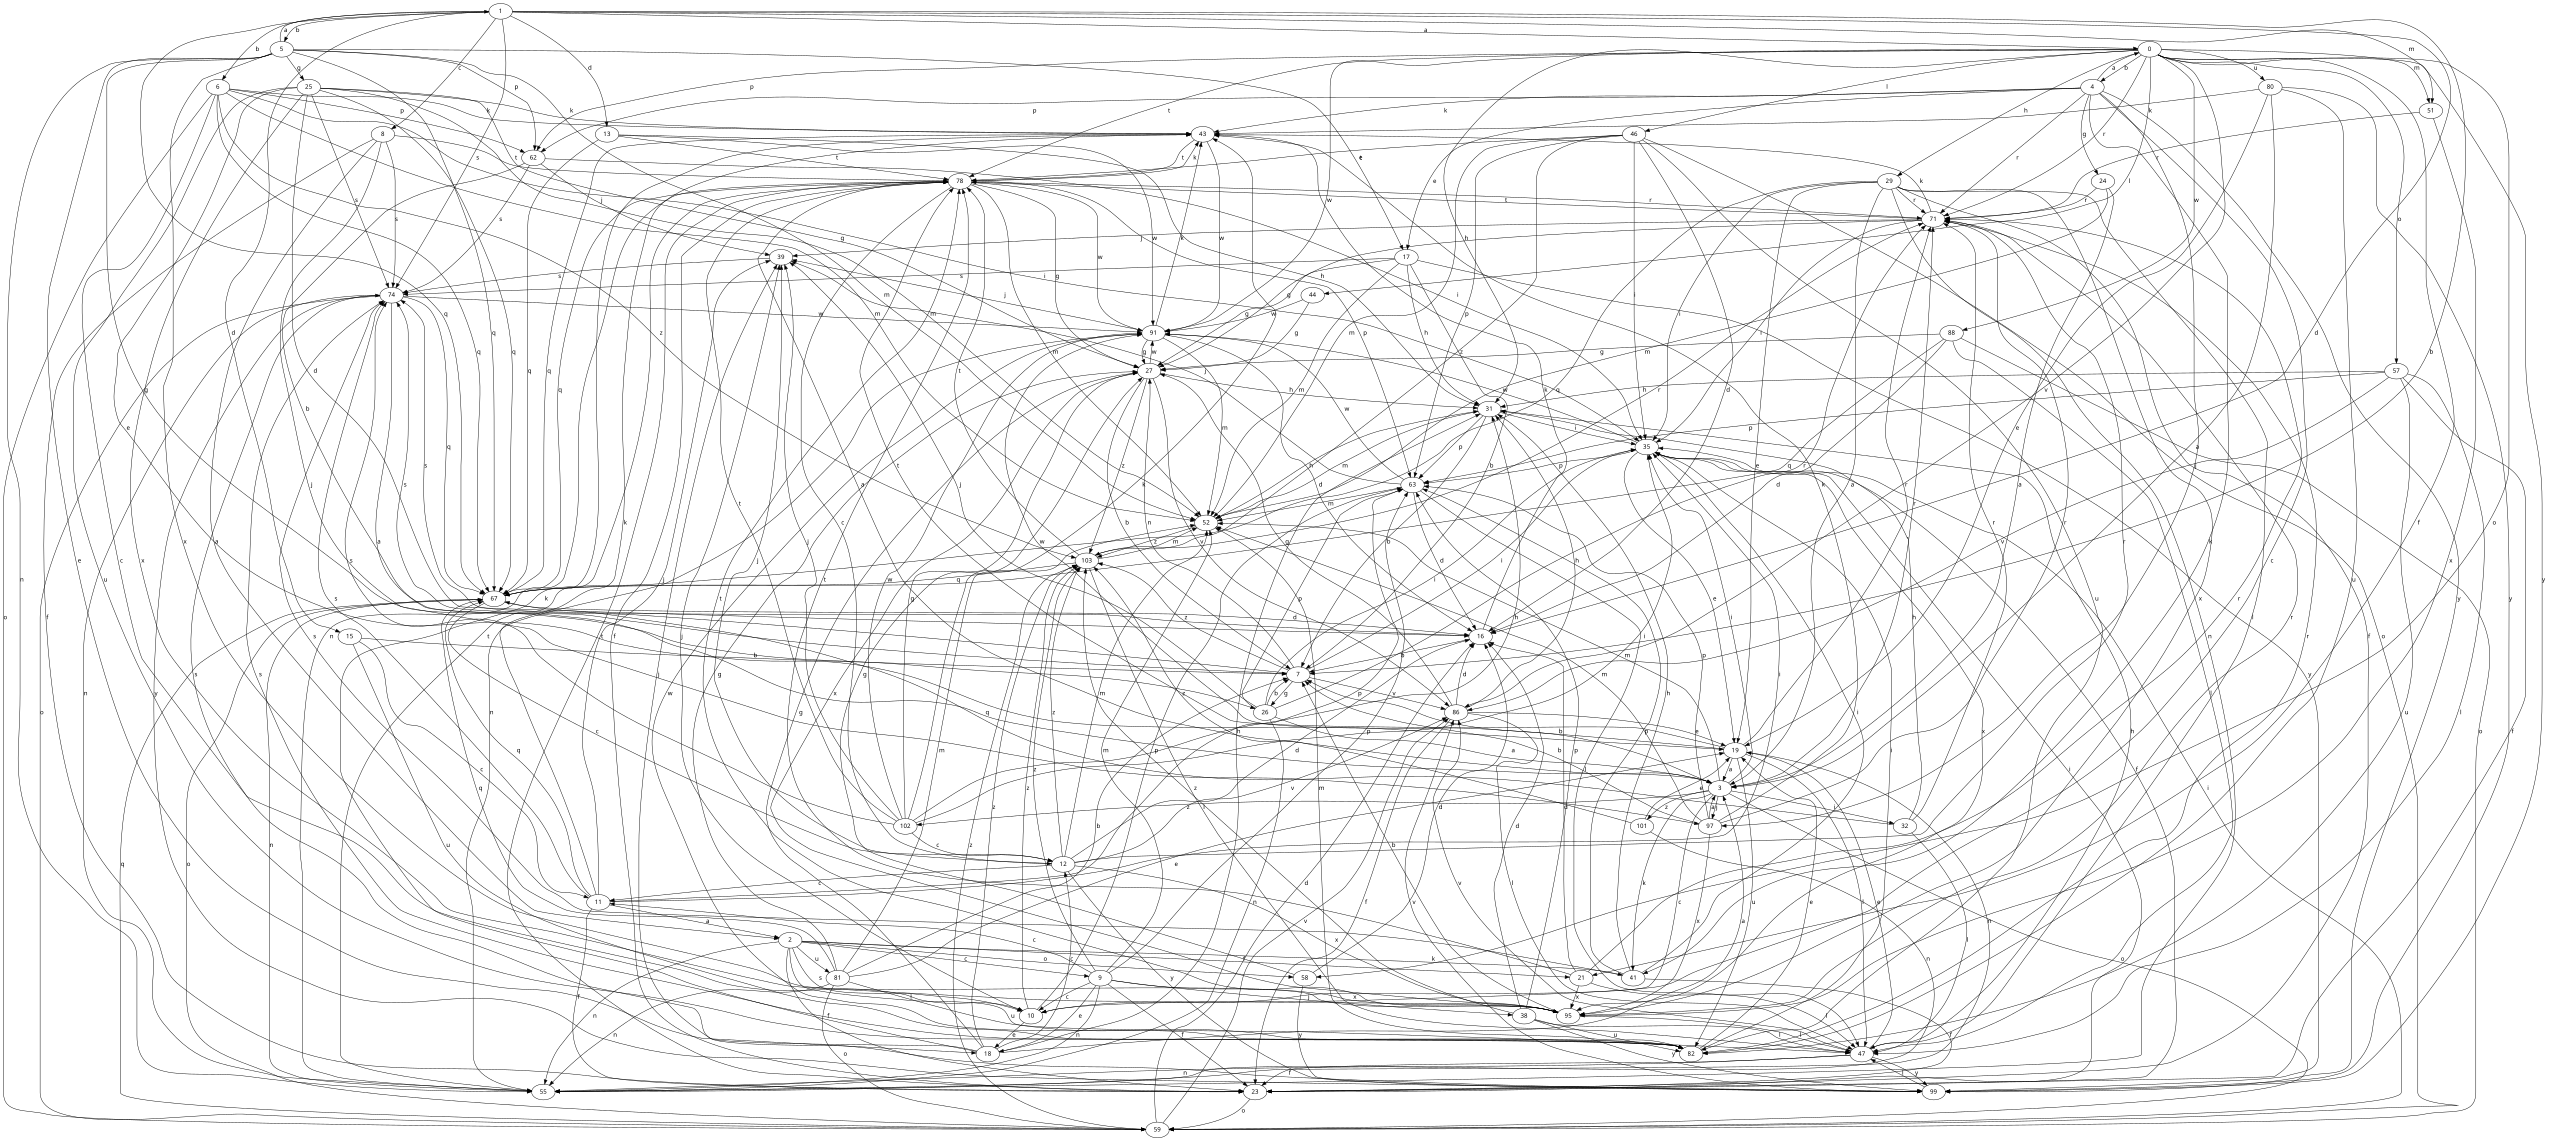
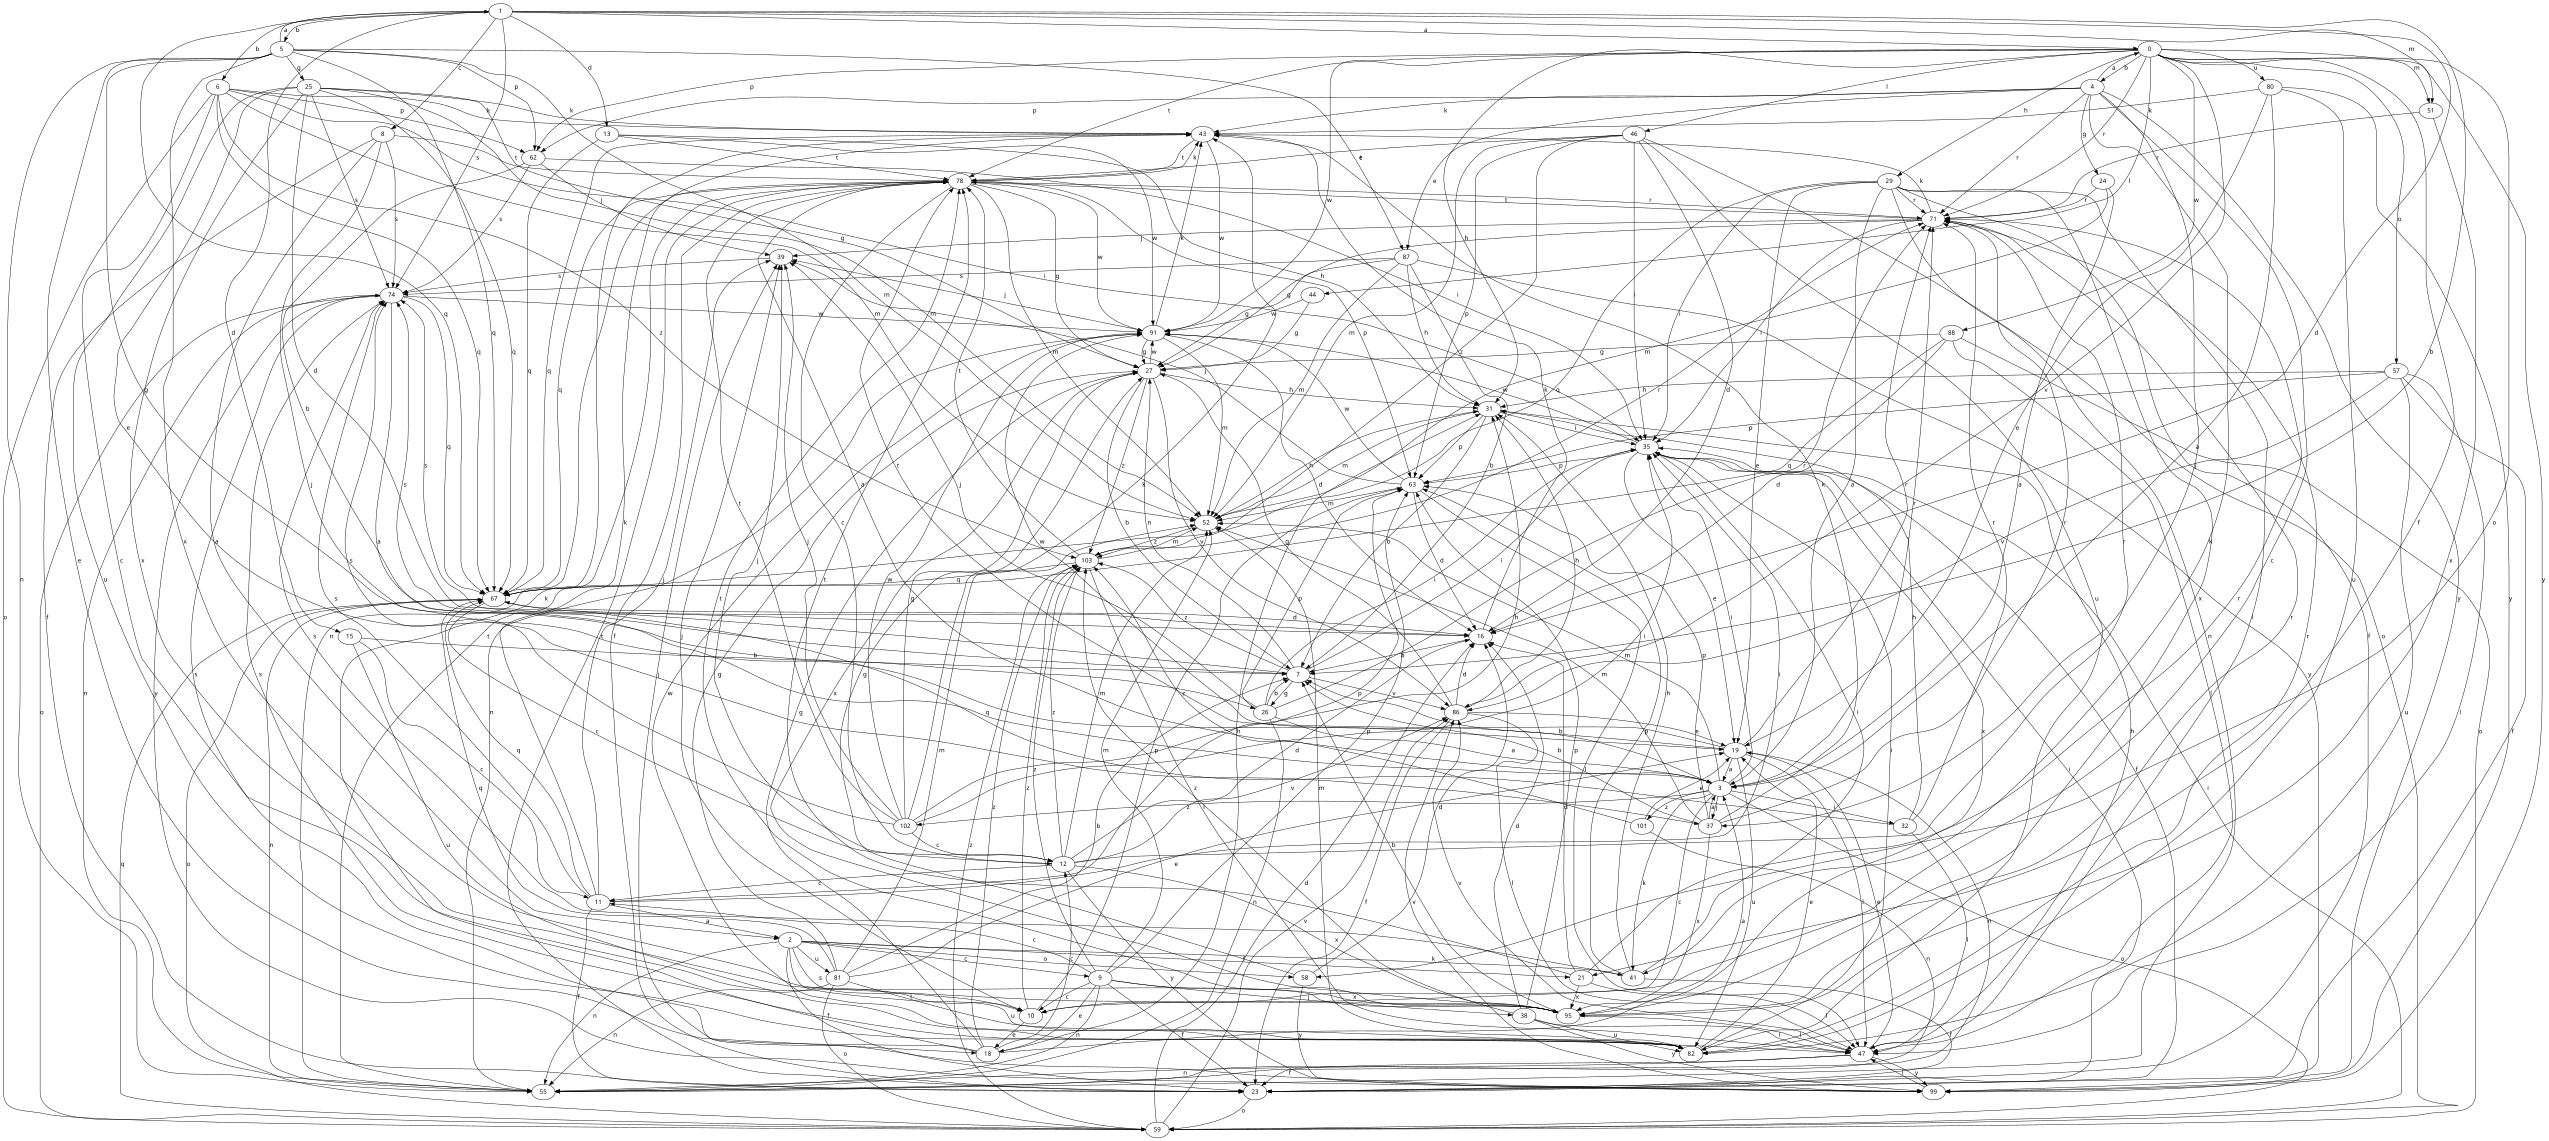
(1406, 257) -> (1406, 257)
(1710, 826) -> (1710, 826)
